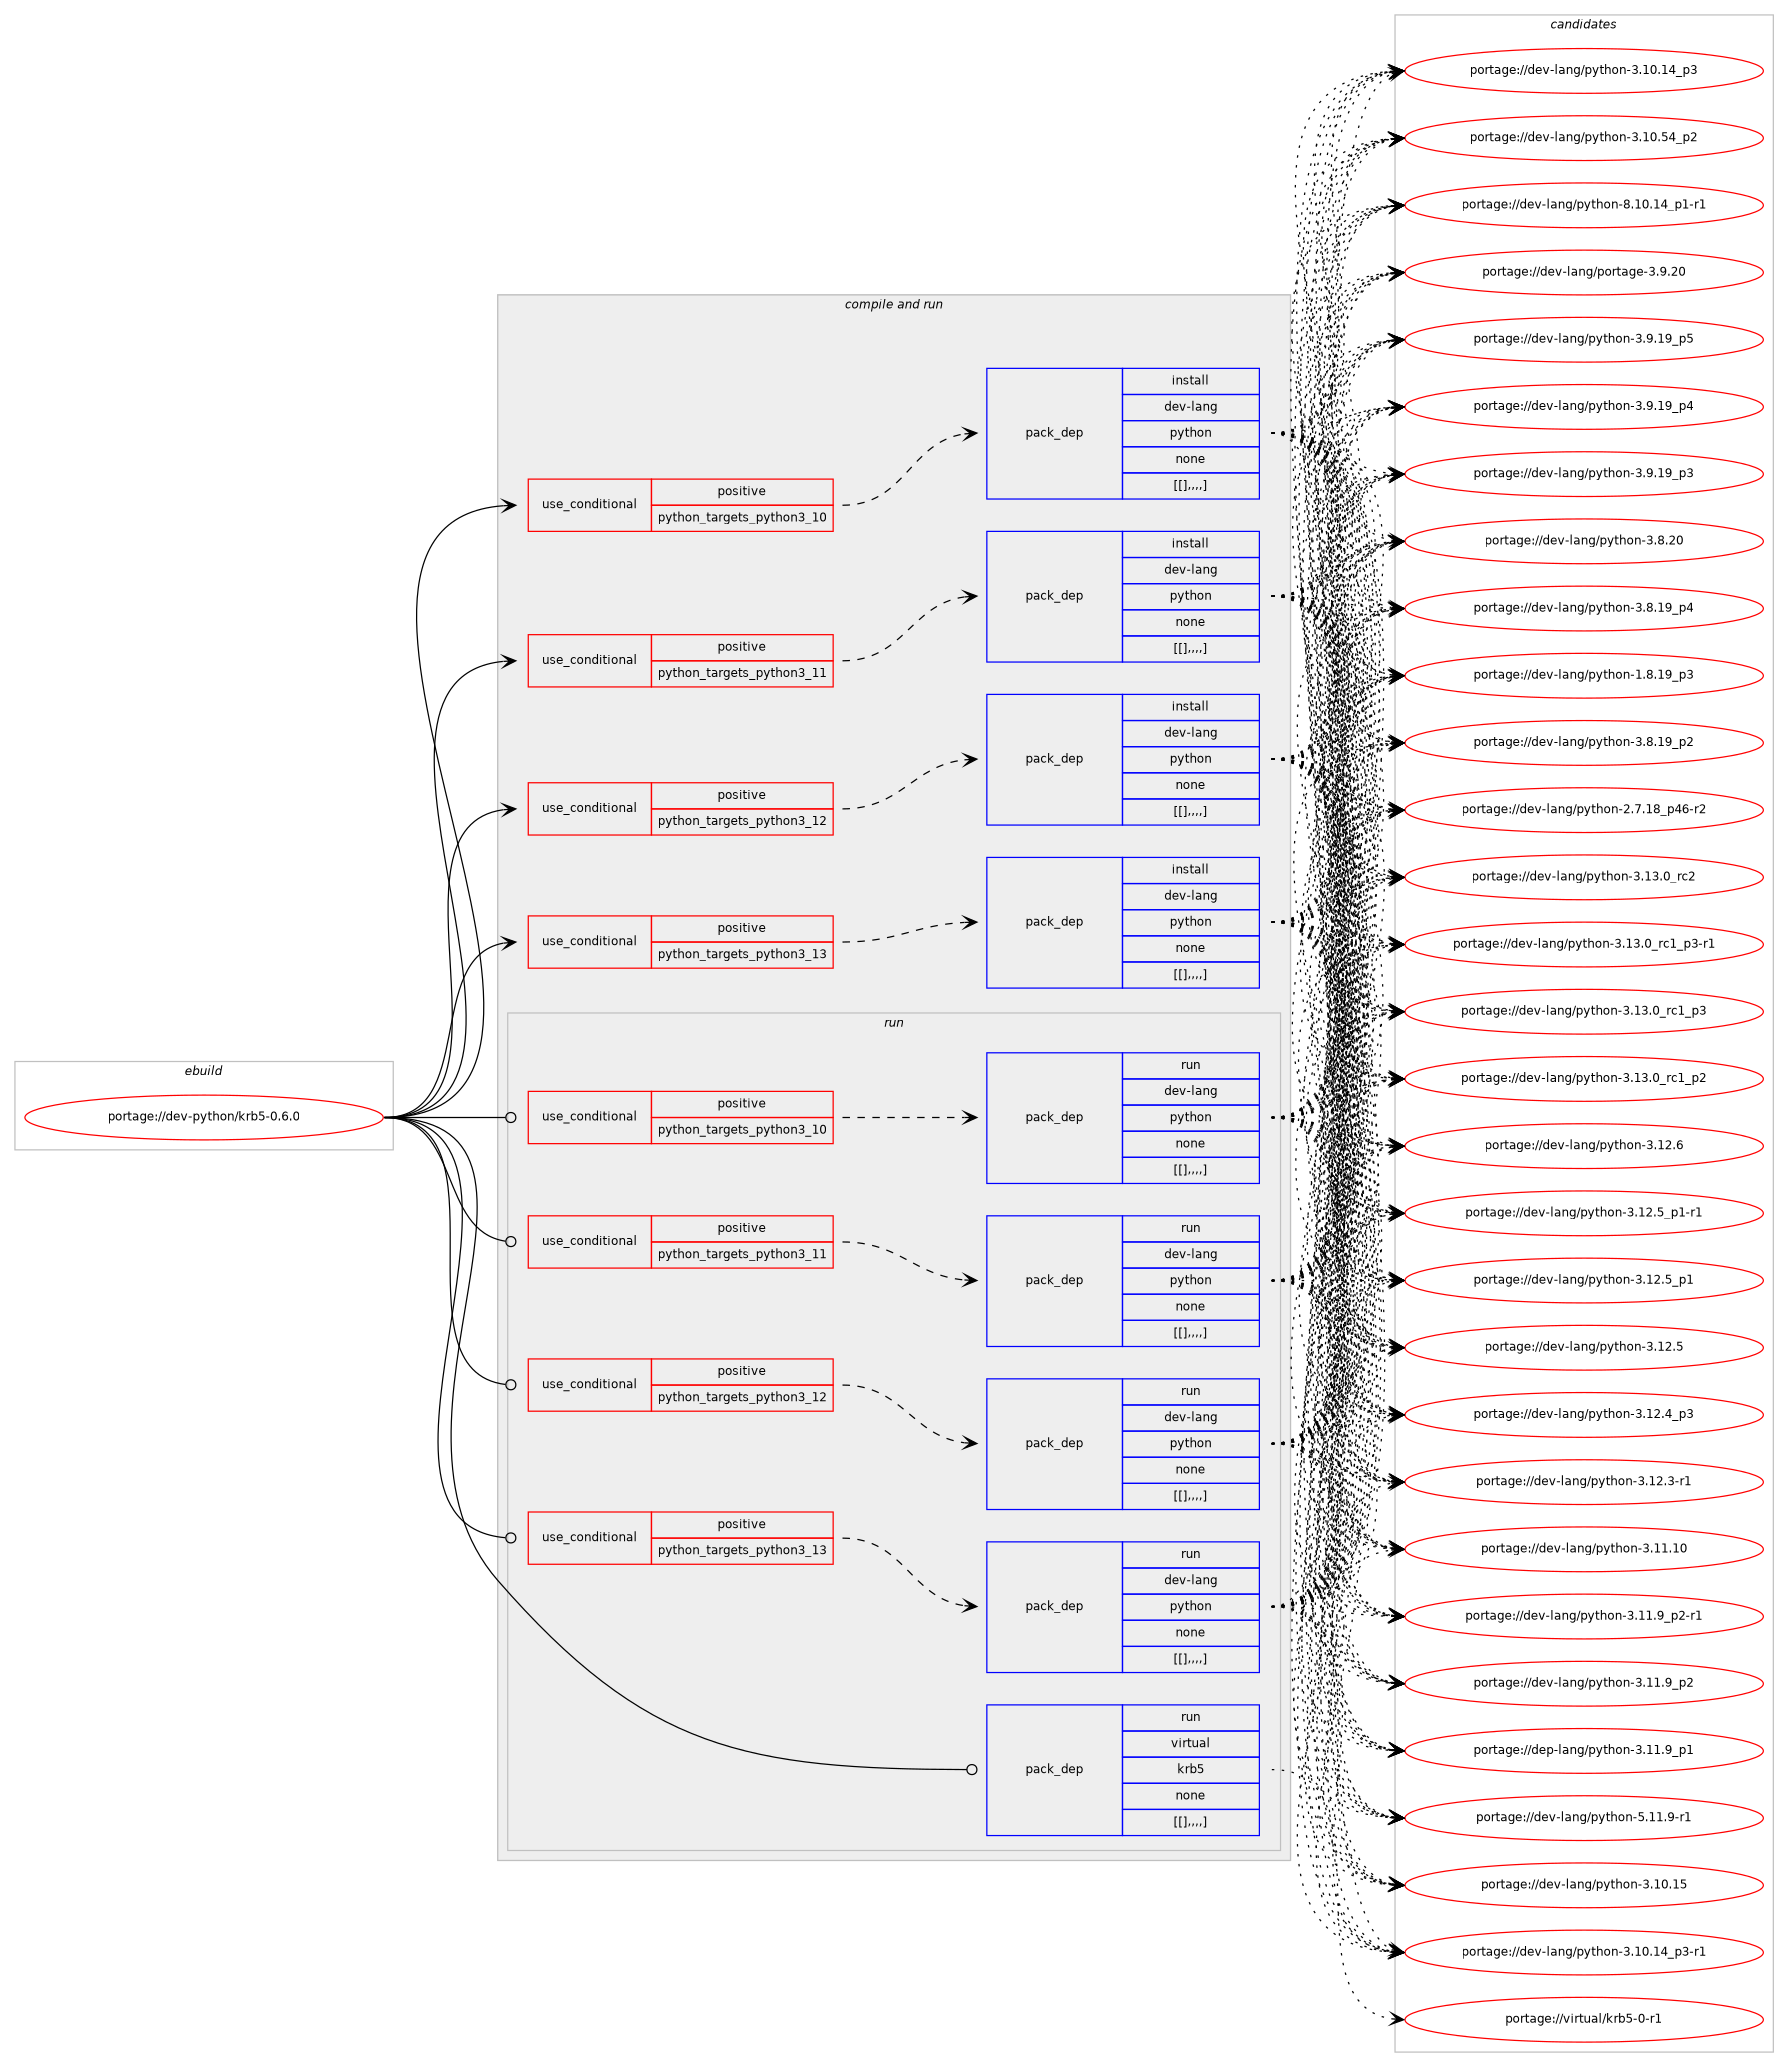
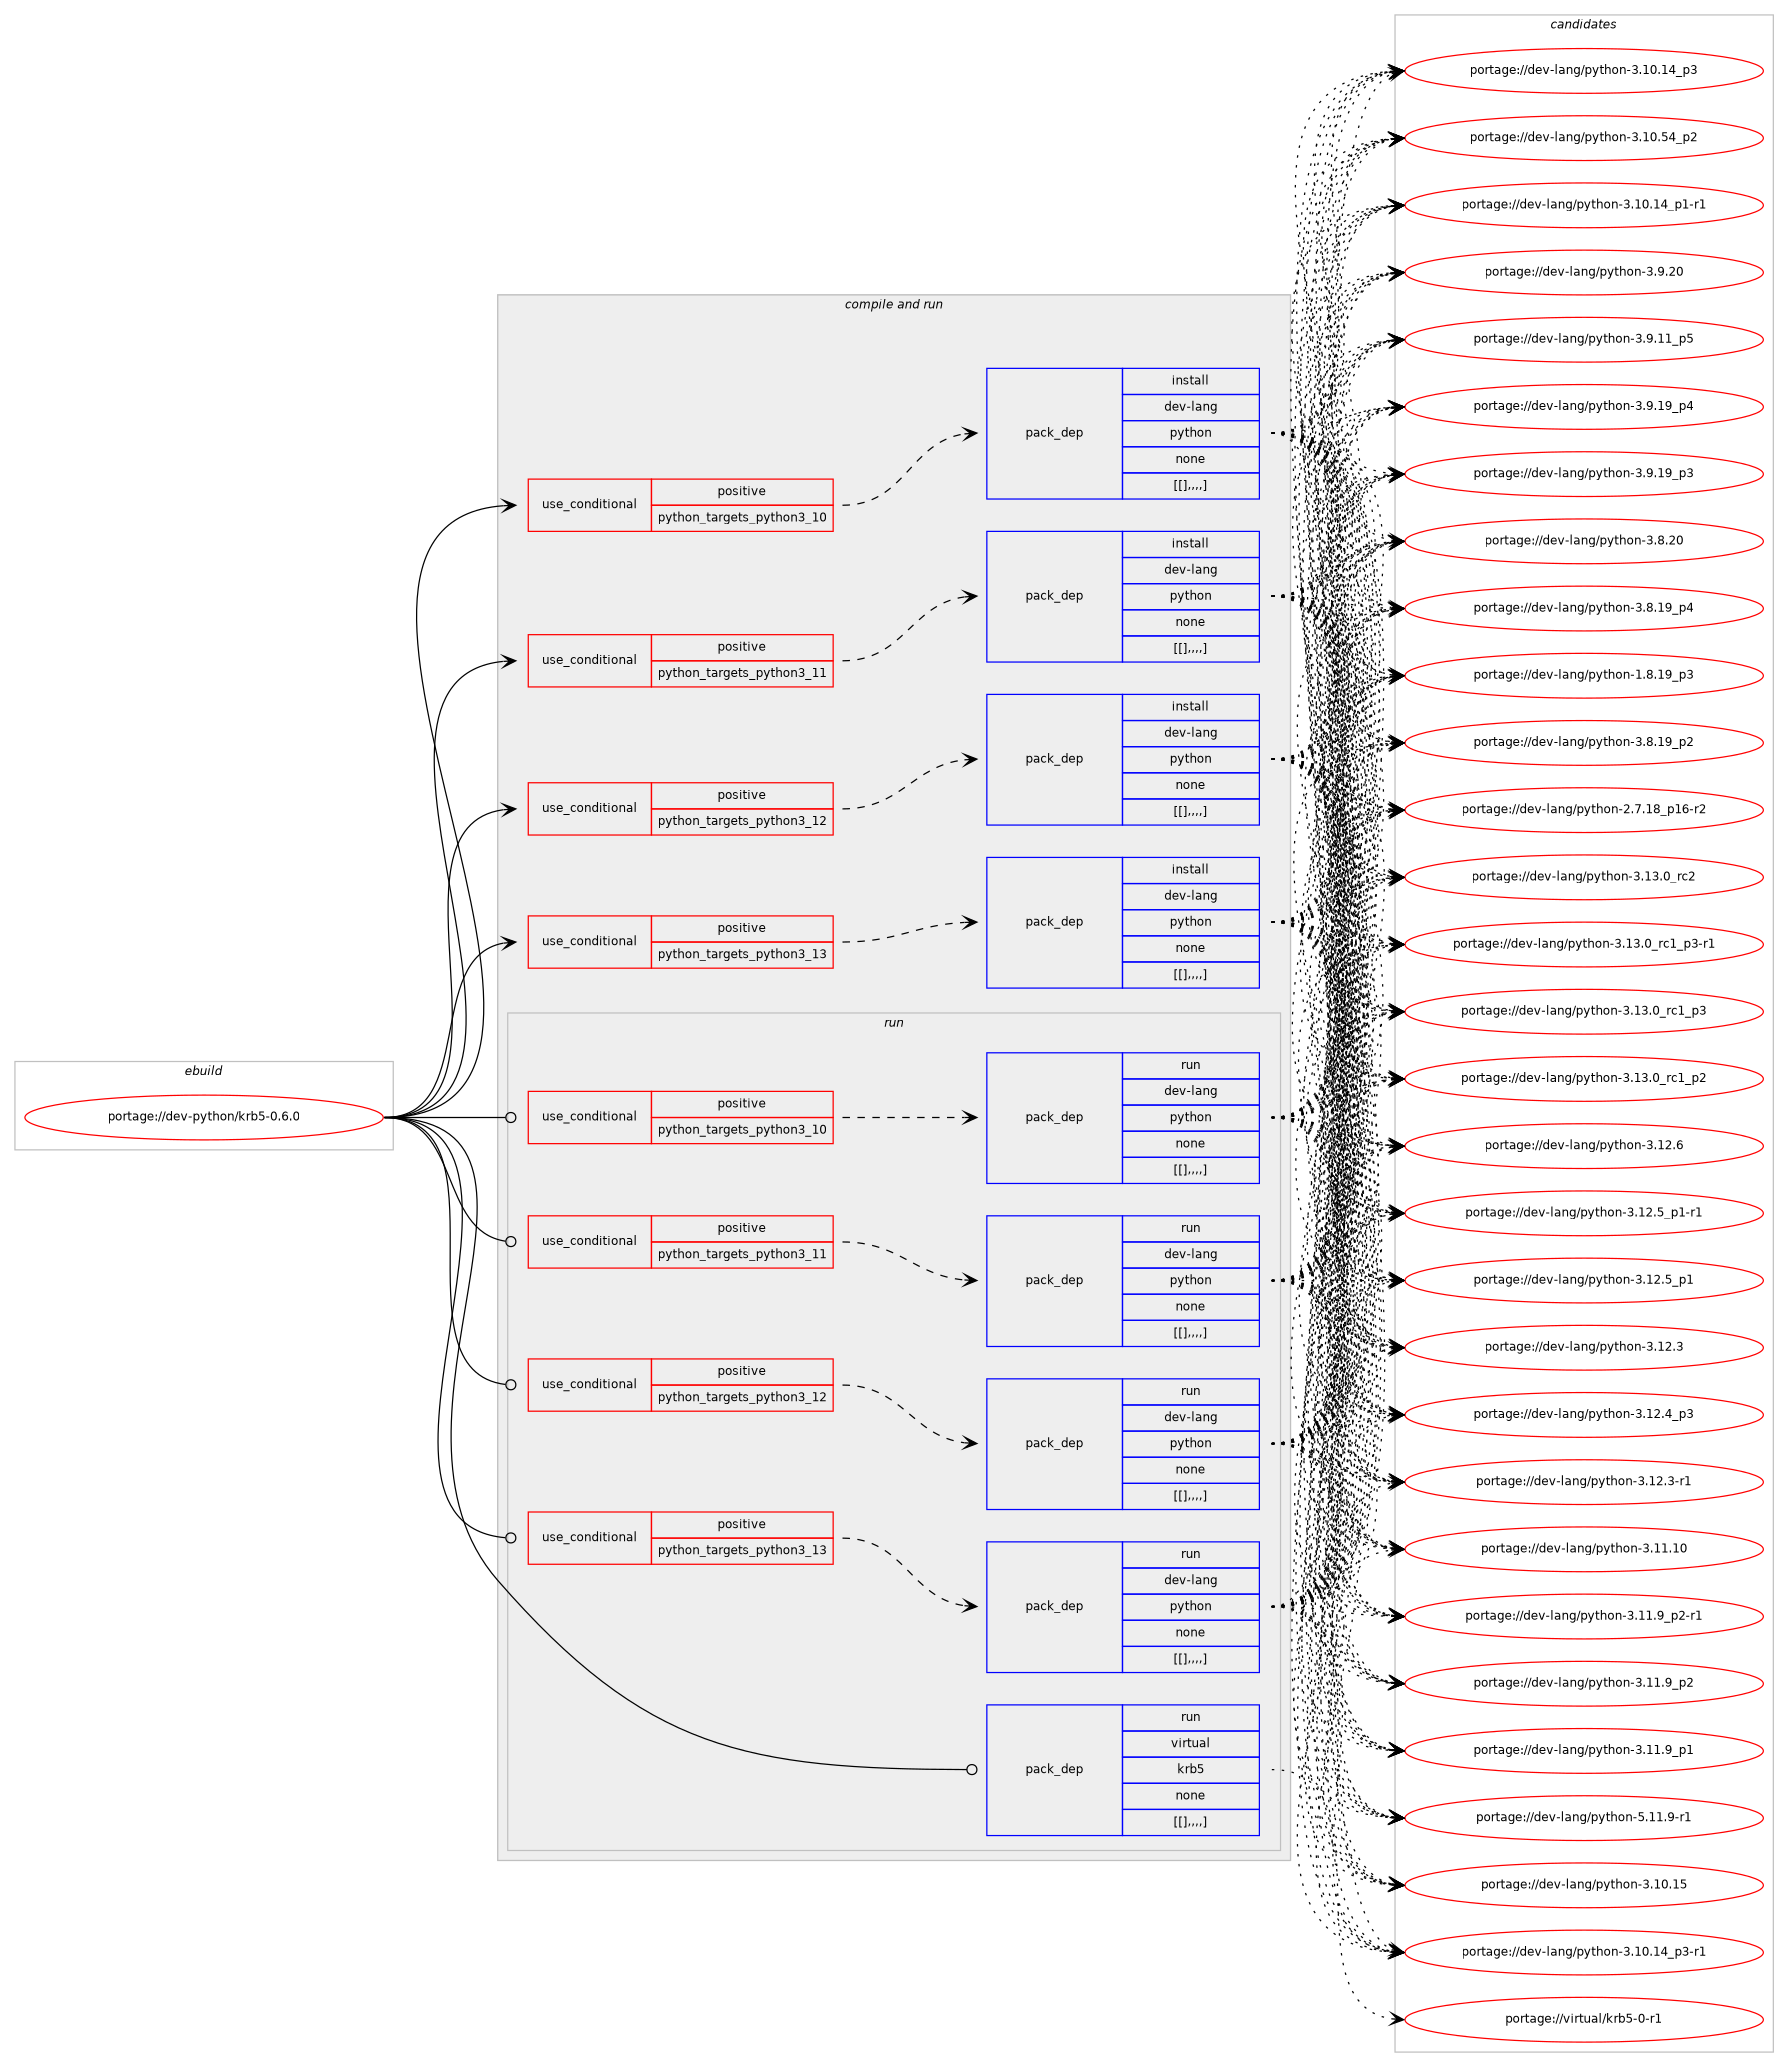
(1584, 205) -> (1584, 205)
(1584, 273) -> (1584, 273)
(1584, 340) -> (1584, 340)
(1584, 810) -> (1584, 810)
(1584, 1348) -> (1584, 1348)
(1584, 1751) -> (1584, 1751)
